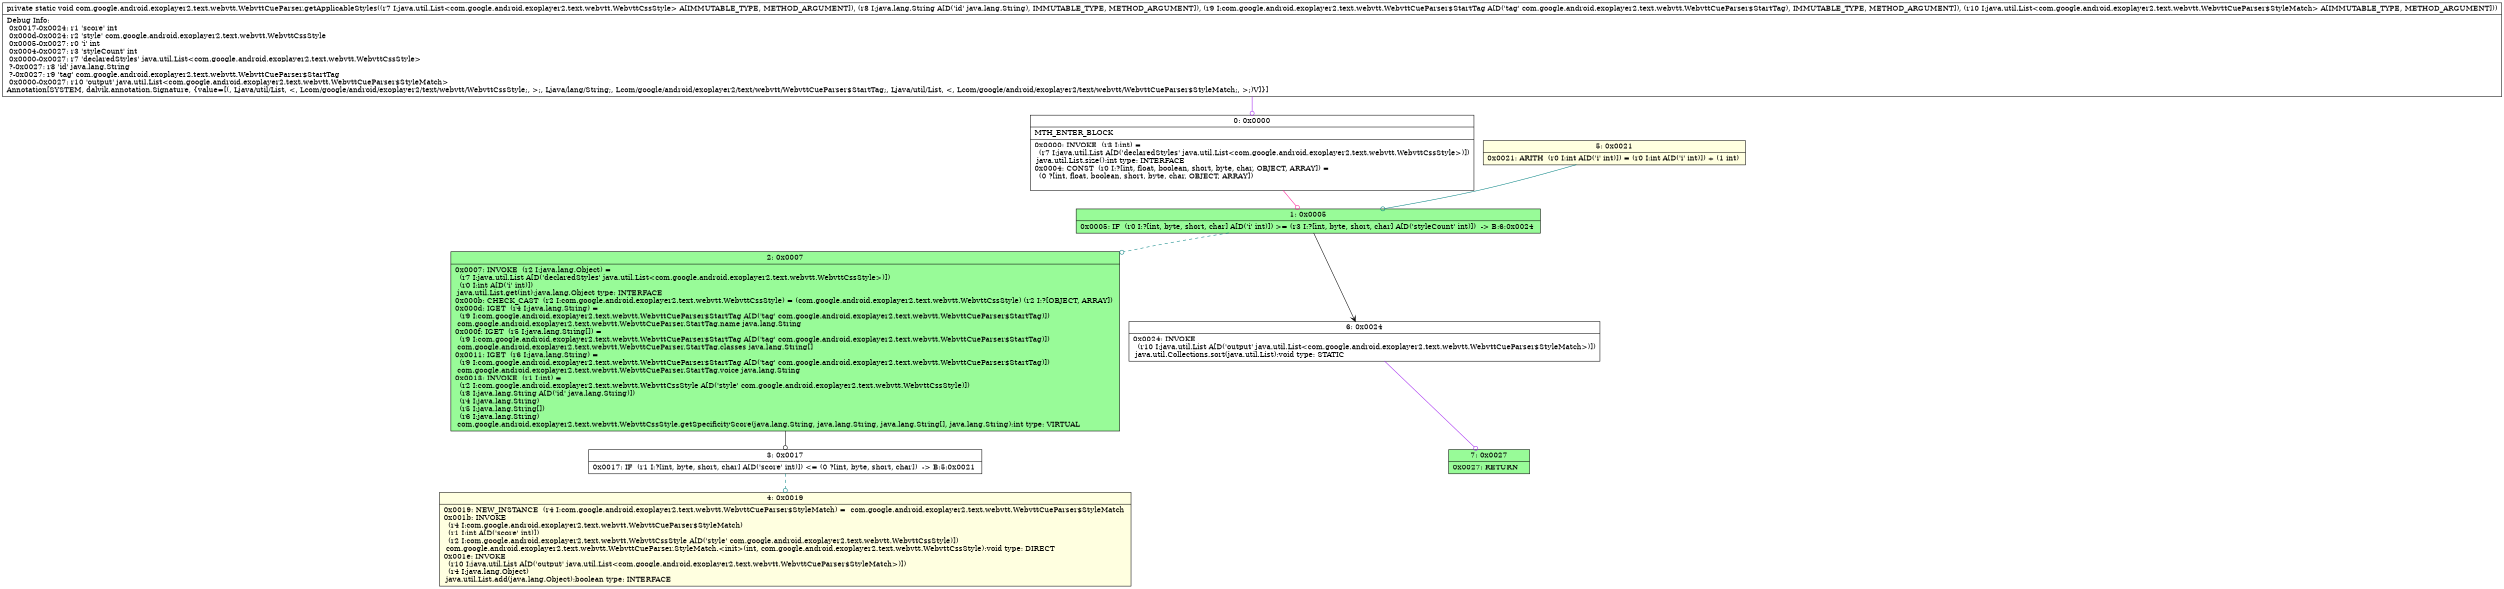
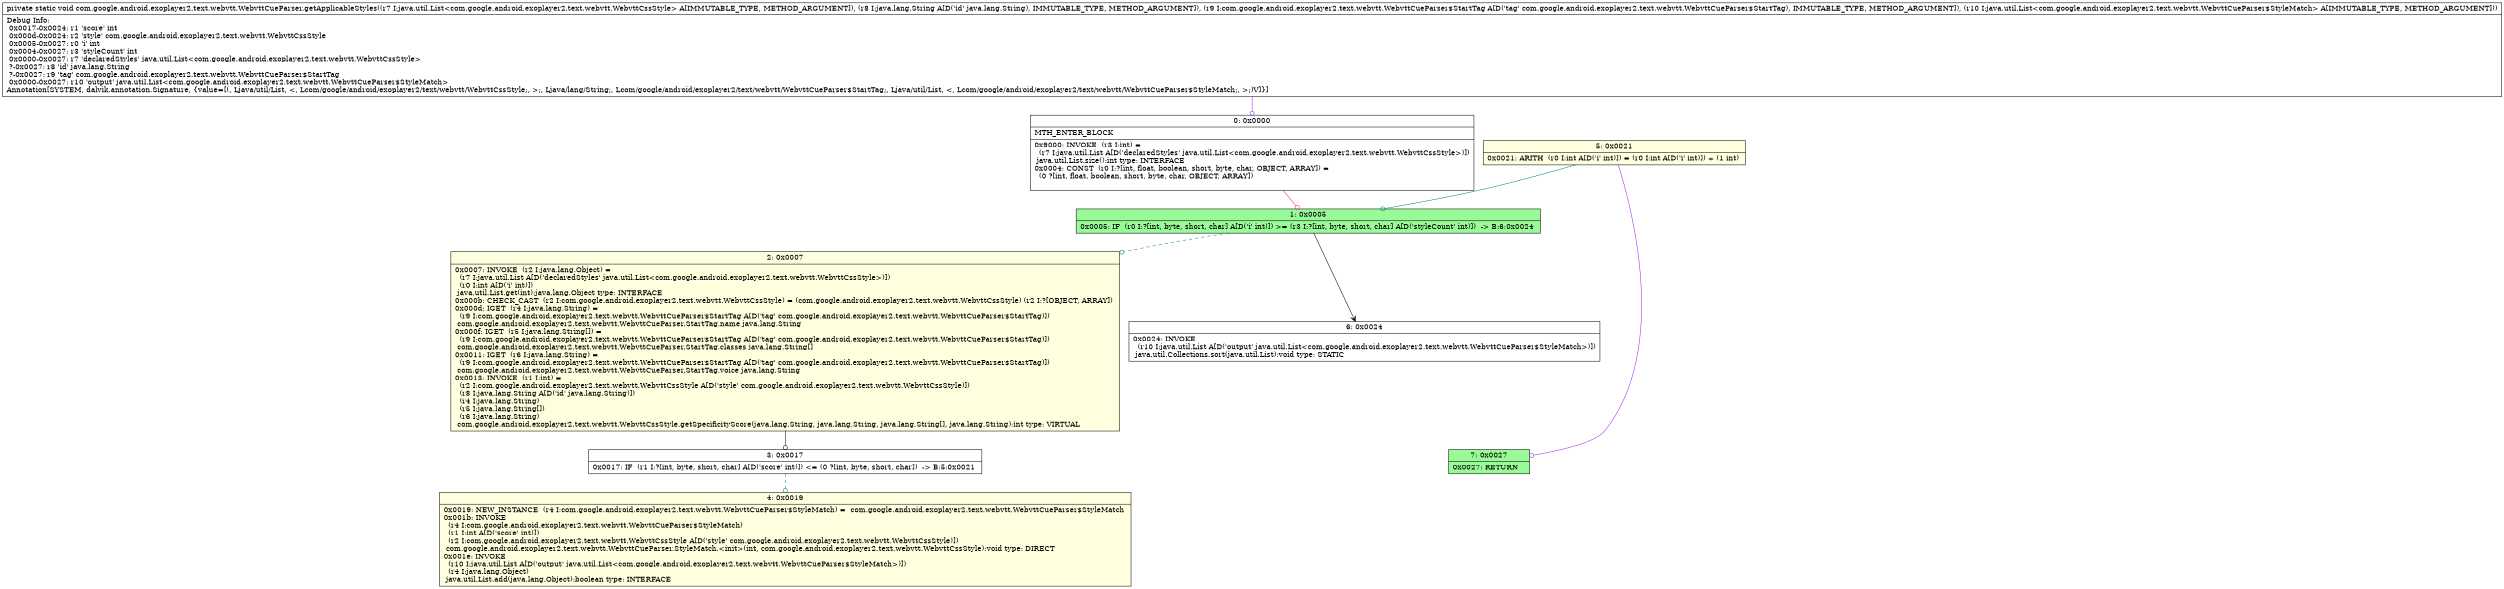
(1089, 145) -> (1089, 145)
(785, 341) -> (785, 341)
(1429, 404) -> (1639, 338)
